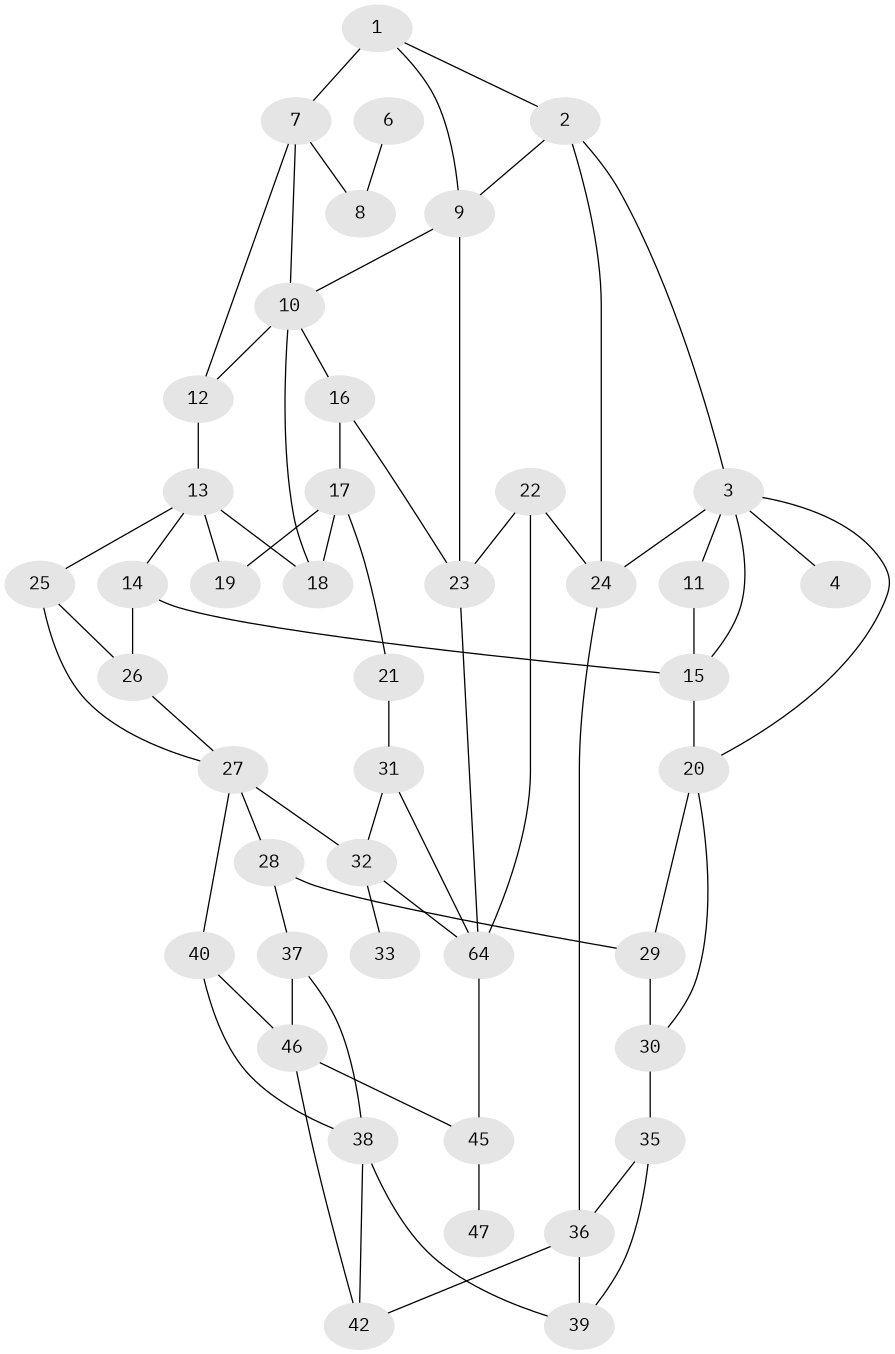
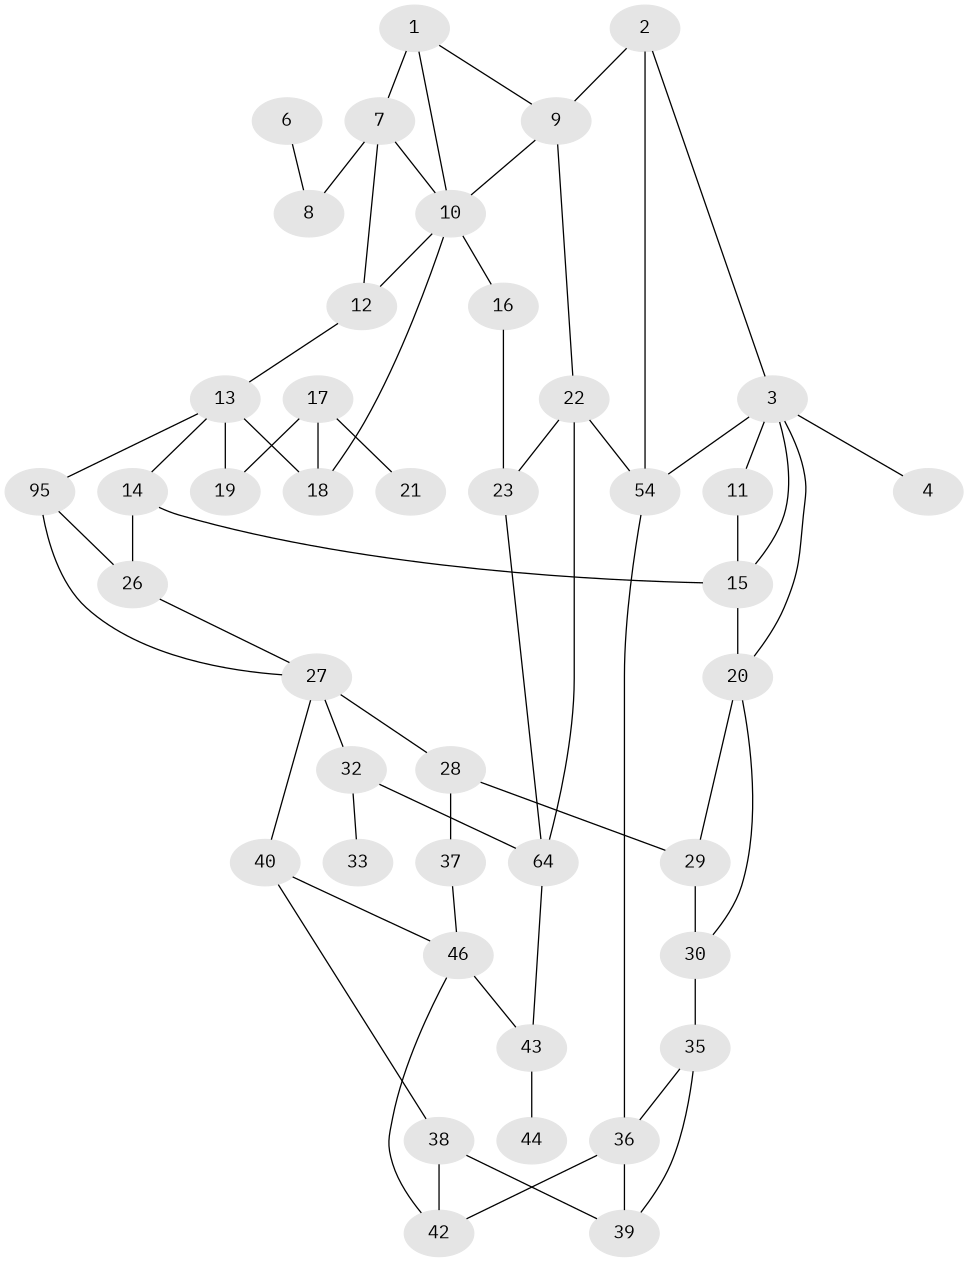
(471, 75) -> (433, 121)
(460, 399) -> (565, 260)
(340, 446) -> none
(40, 585) -> (40, 492)
(601, 585) -> (645, 492)
(389, 770) -> none
(345, 1043) -> none
(479, 1141) -> (532, 1048)
(479, 1233) -> (532, 1141)
